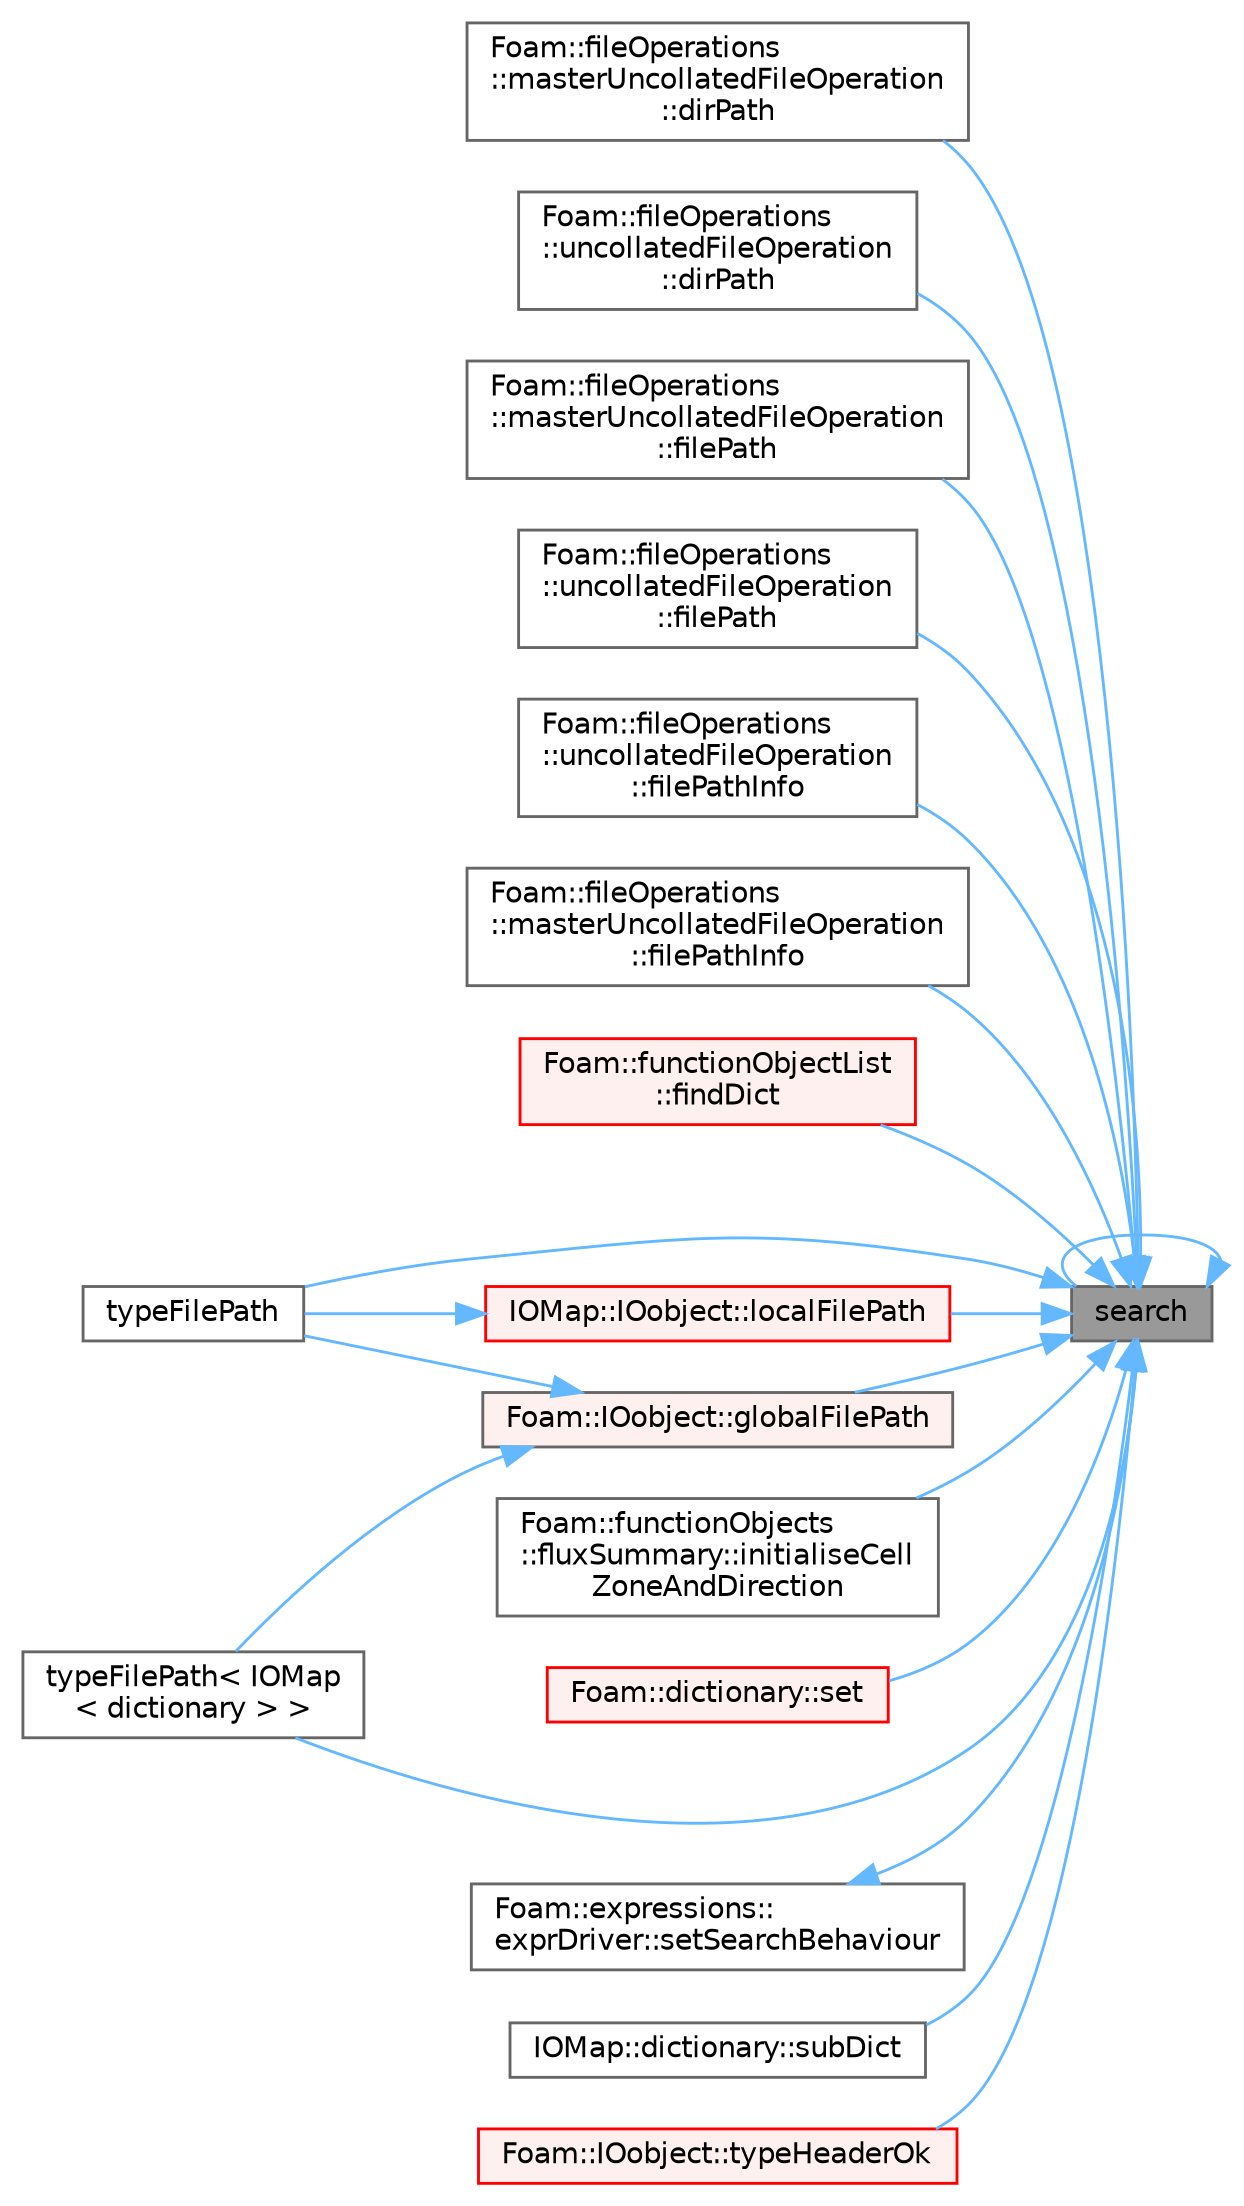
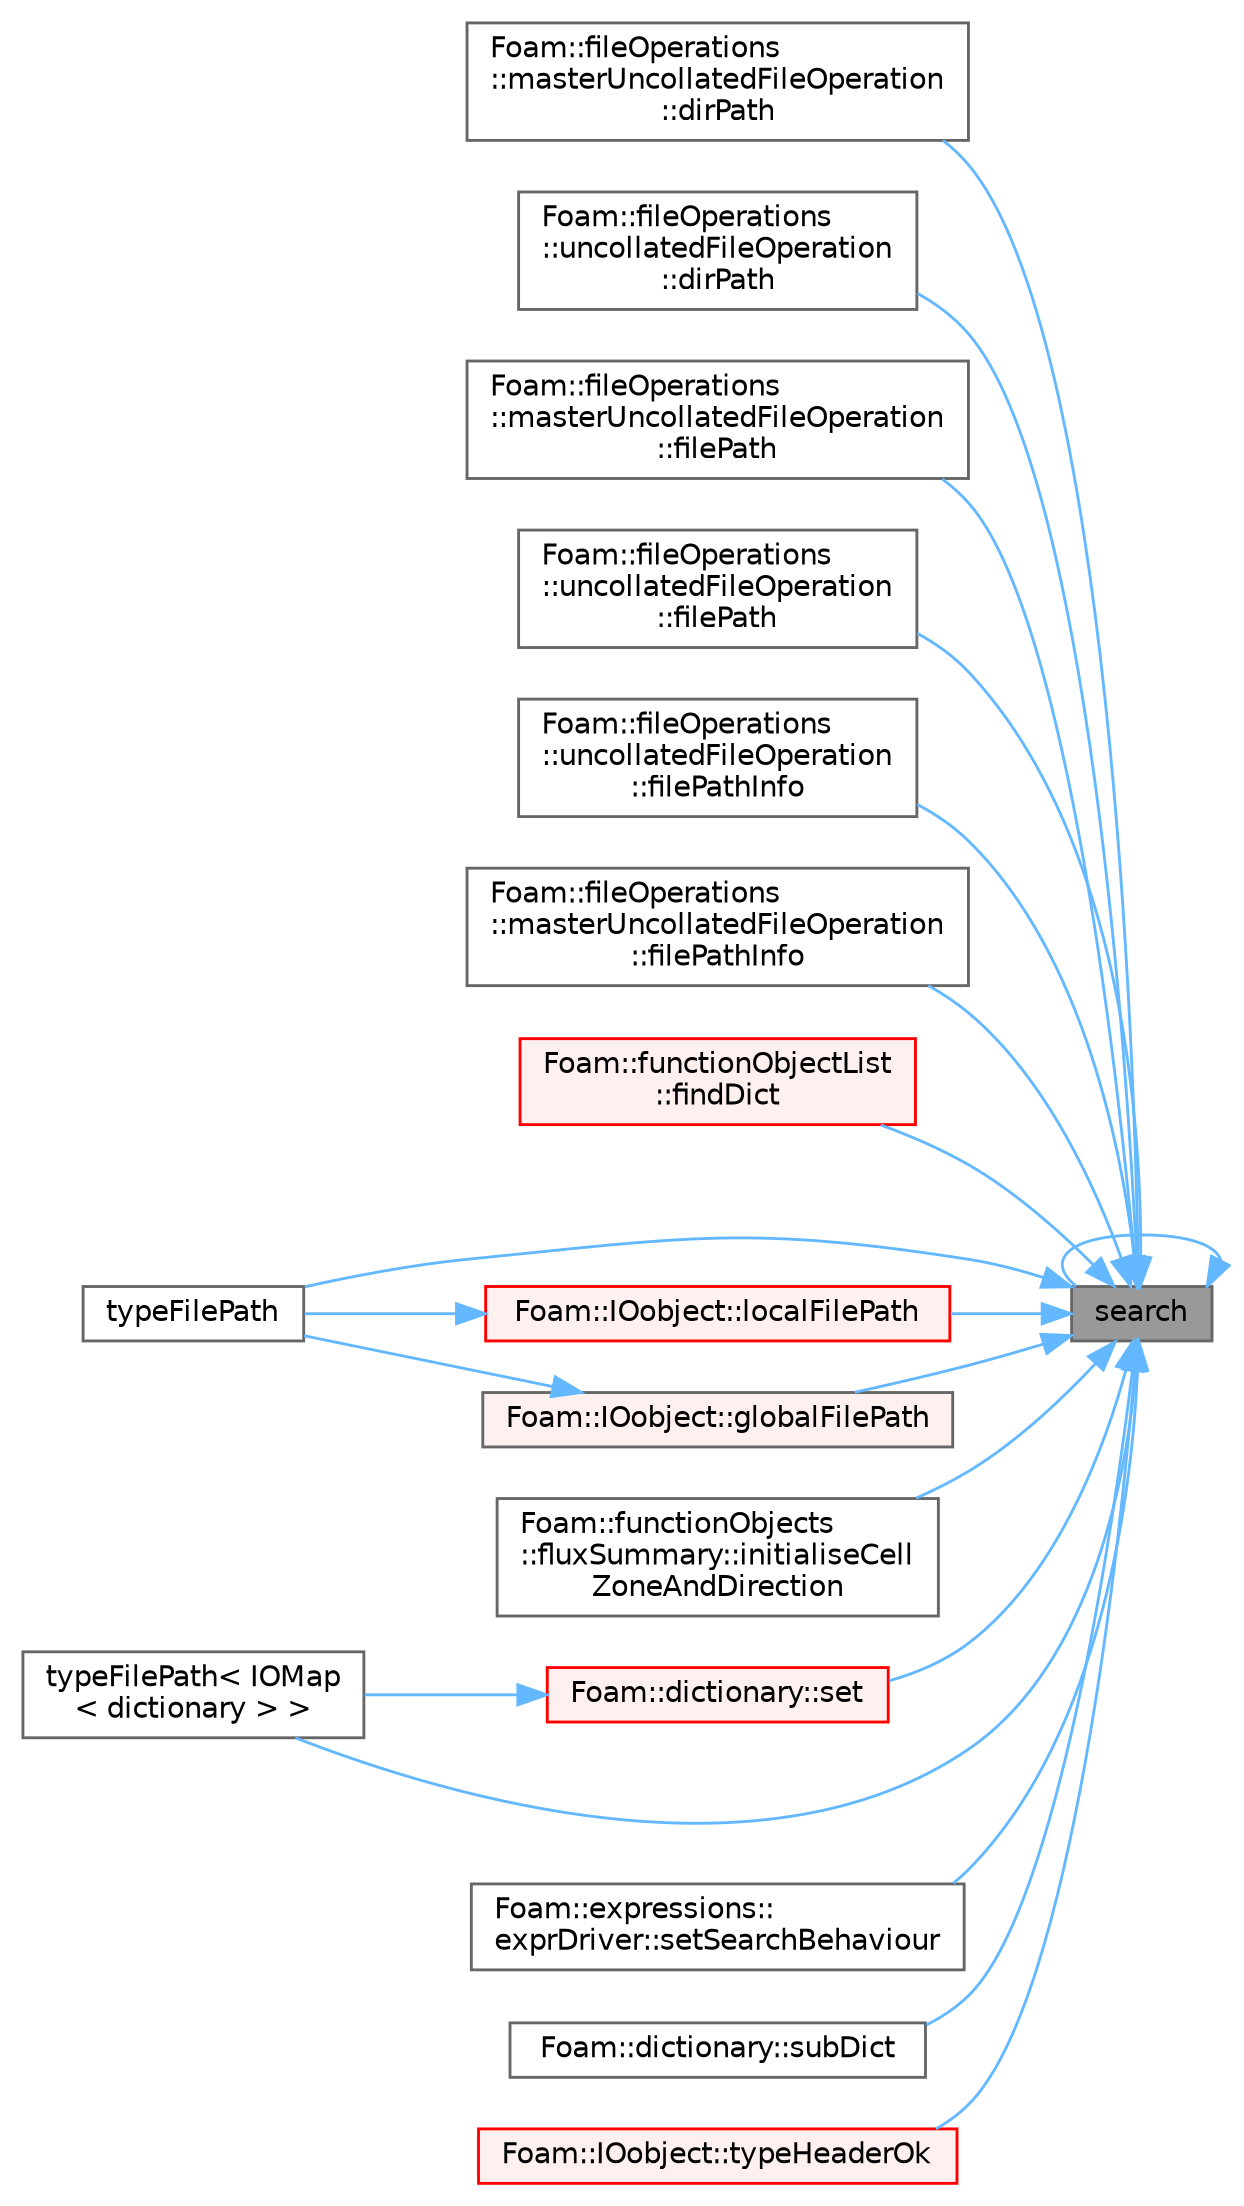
(718, 1314) -> (718, 1314)
(360, 1539) -> (441, 1695)
(1056, 1689) -> (1045, 1761)
(718, 2050) -> (718, 2050)
